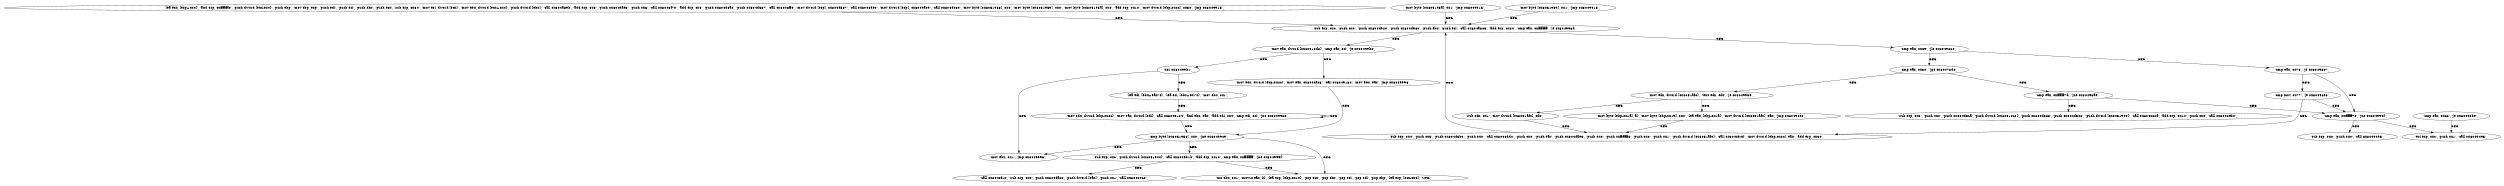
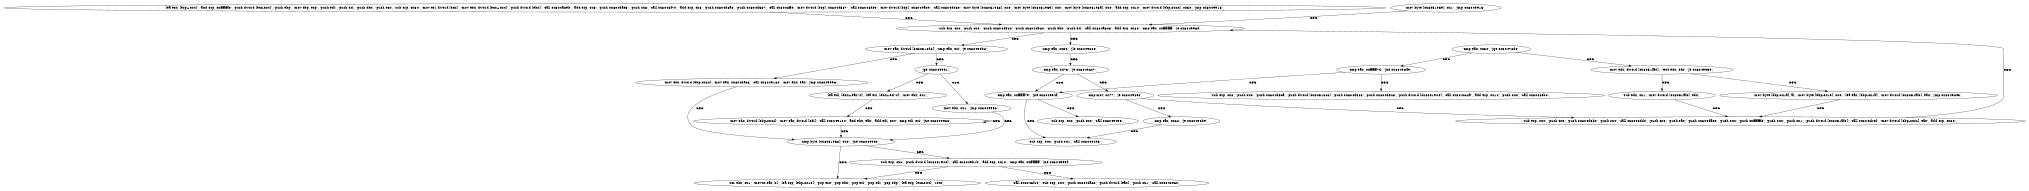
(1446, 8) -> none
(1929, 58) -> none
(1178, 70) -> (936, 70)
(2302, 70) -> (1070, 70)
(2328, 105) -> (1147, 108)
(2347, 137) -> (1088, 121)
(2451, 137) -> (1066, 142)
(1104, 147) -> (959, 135)
